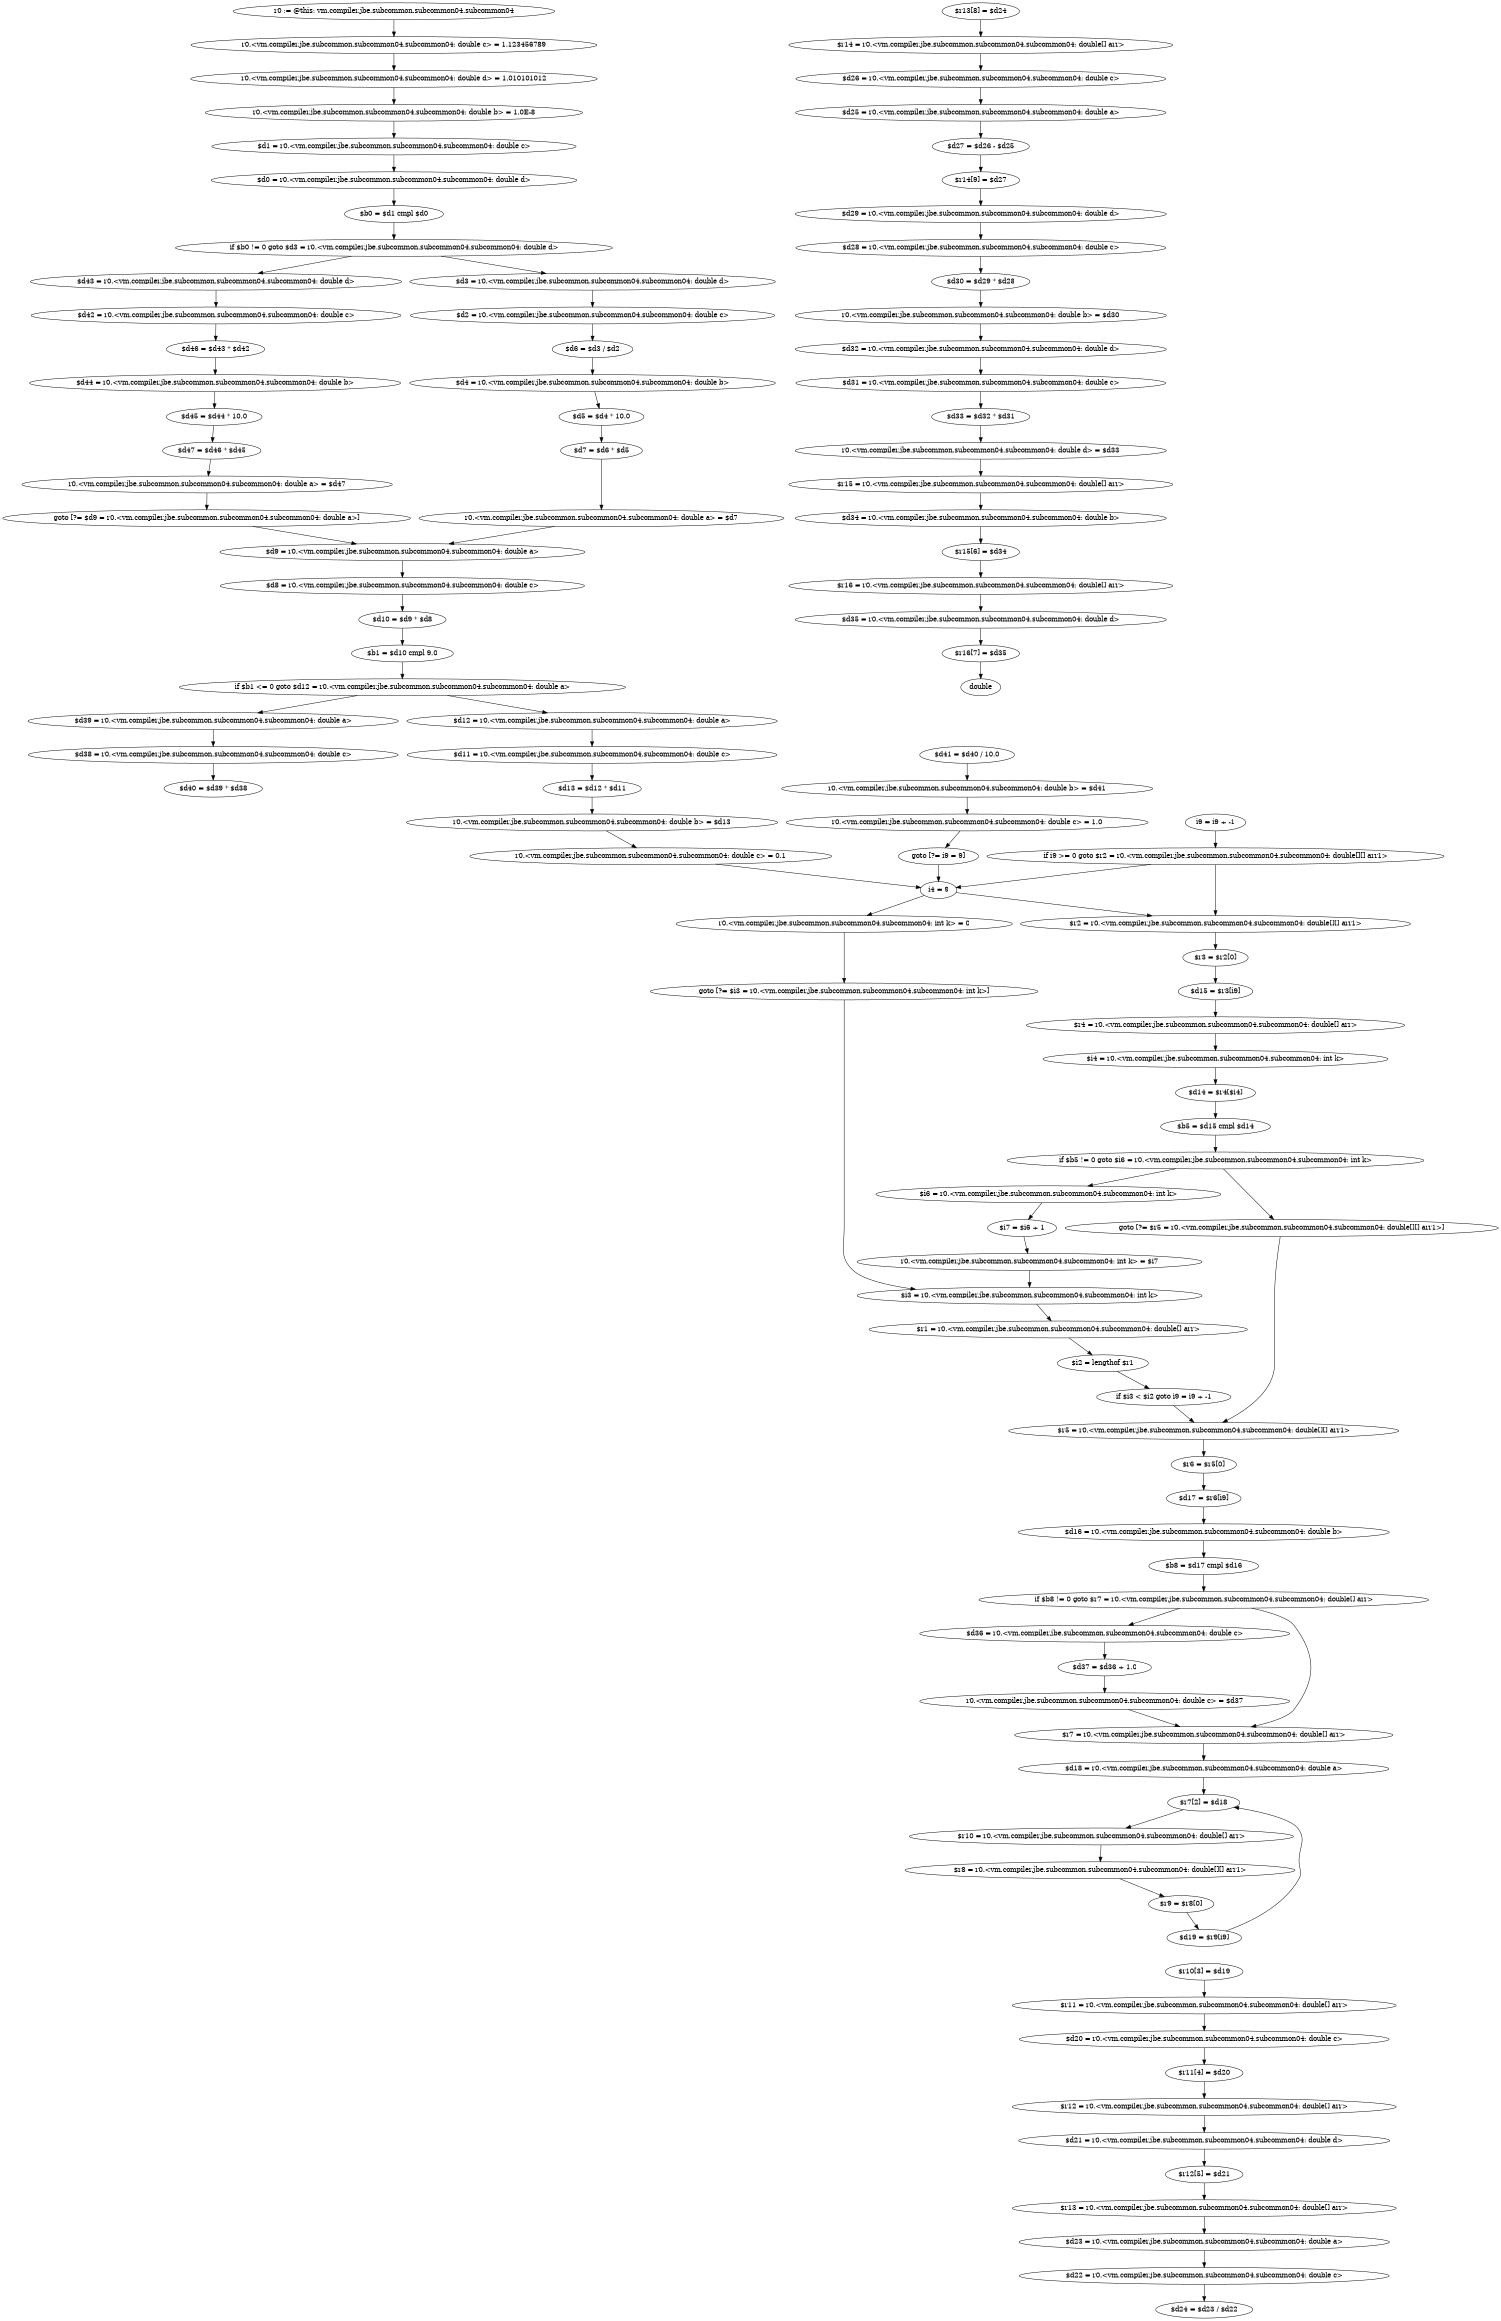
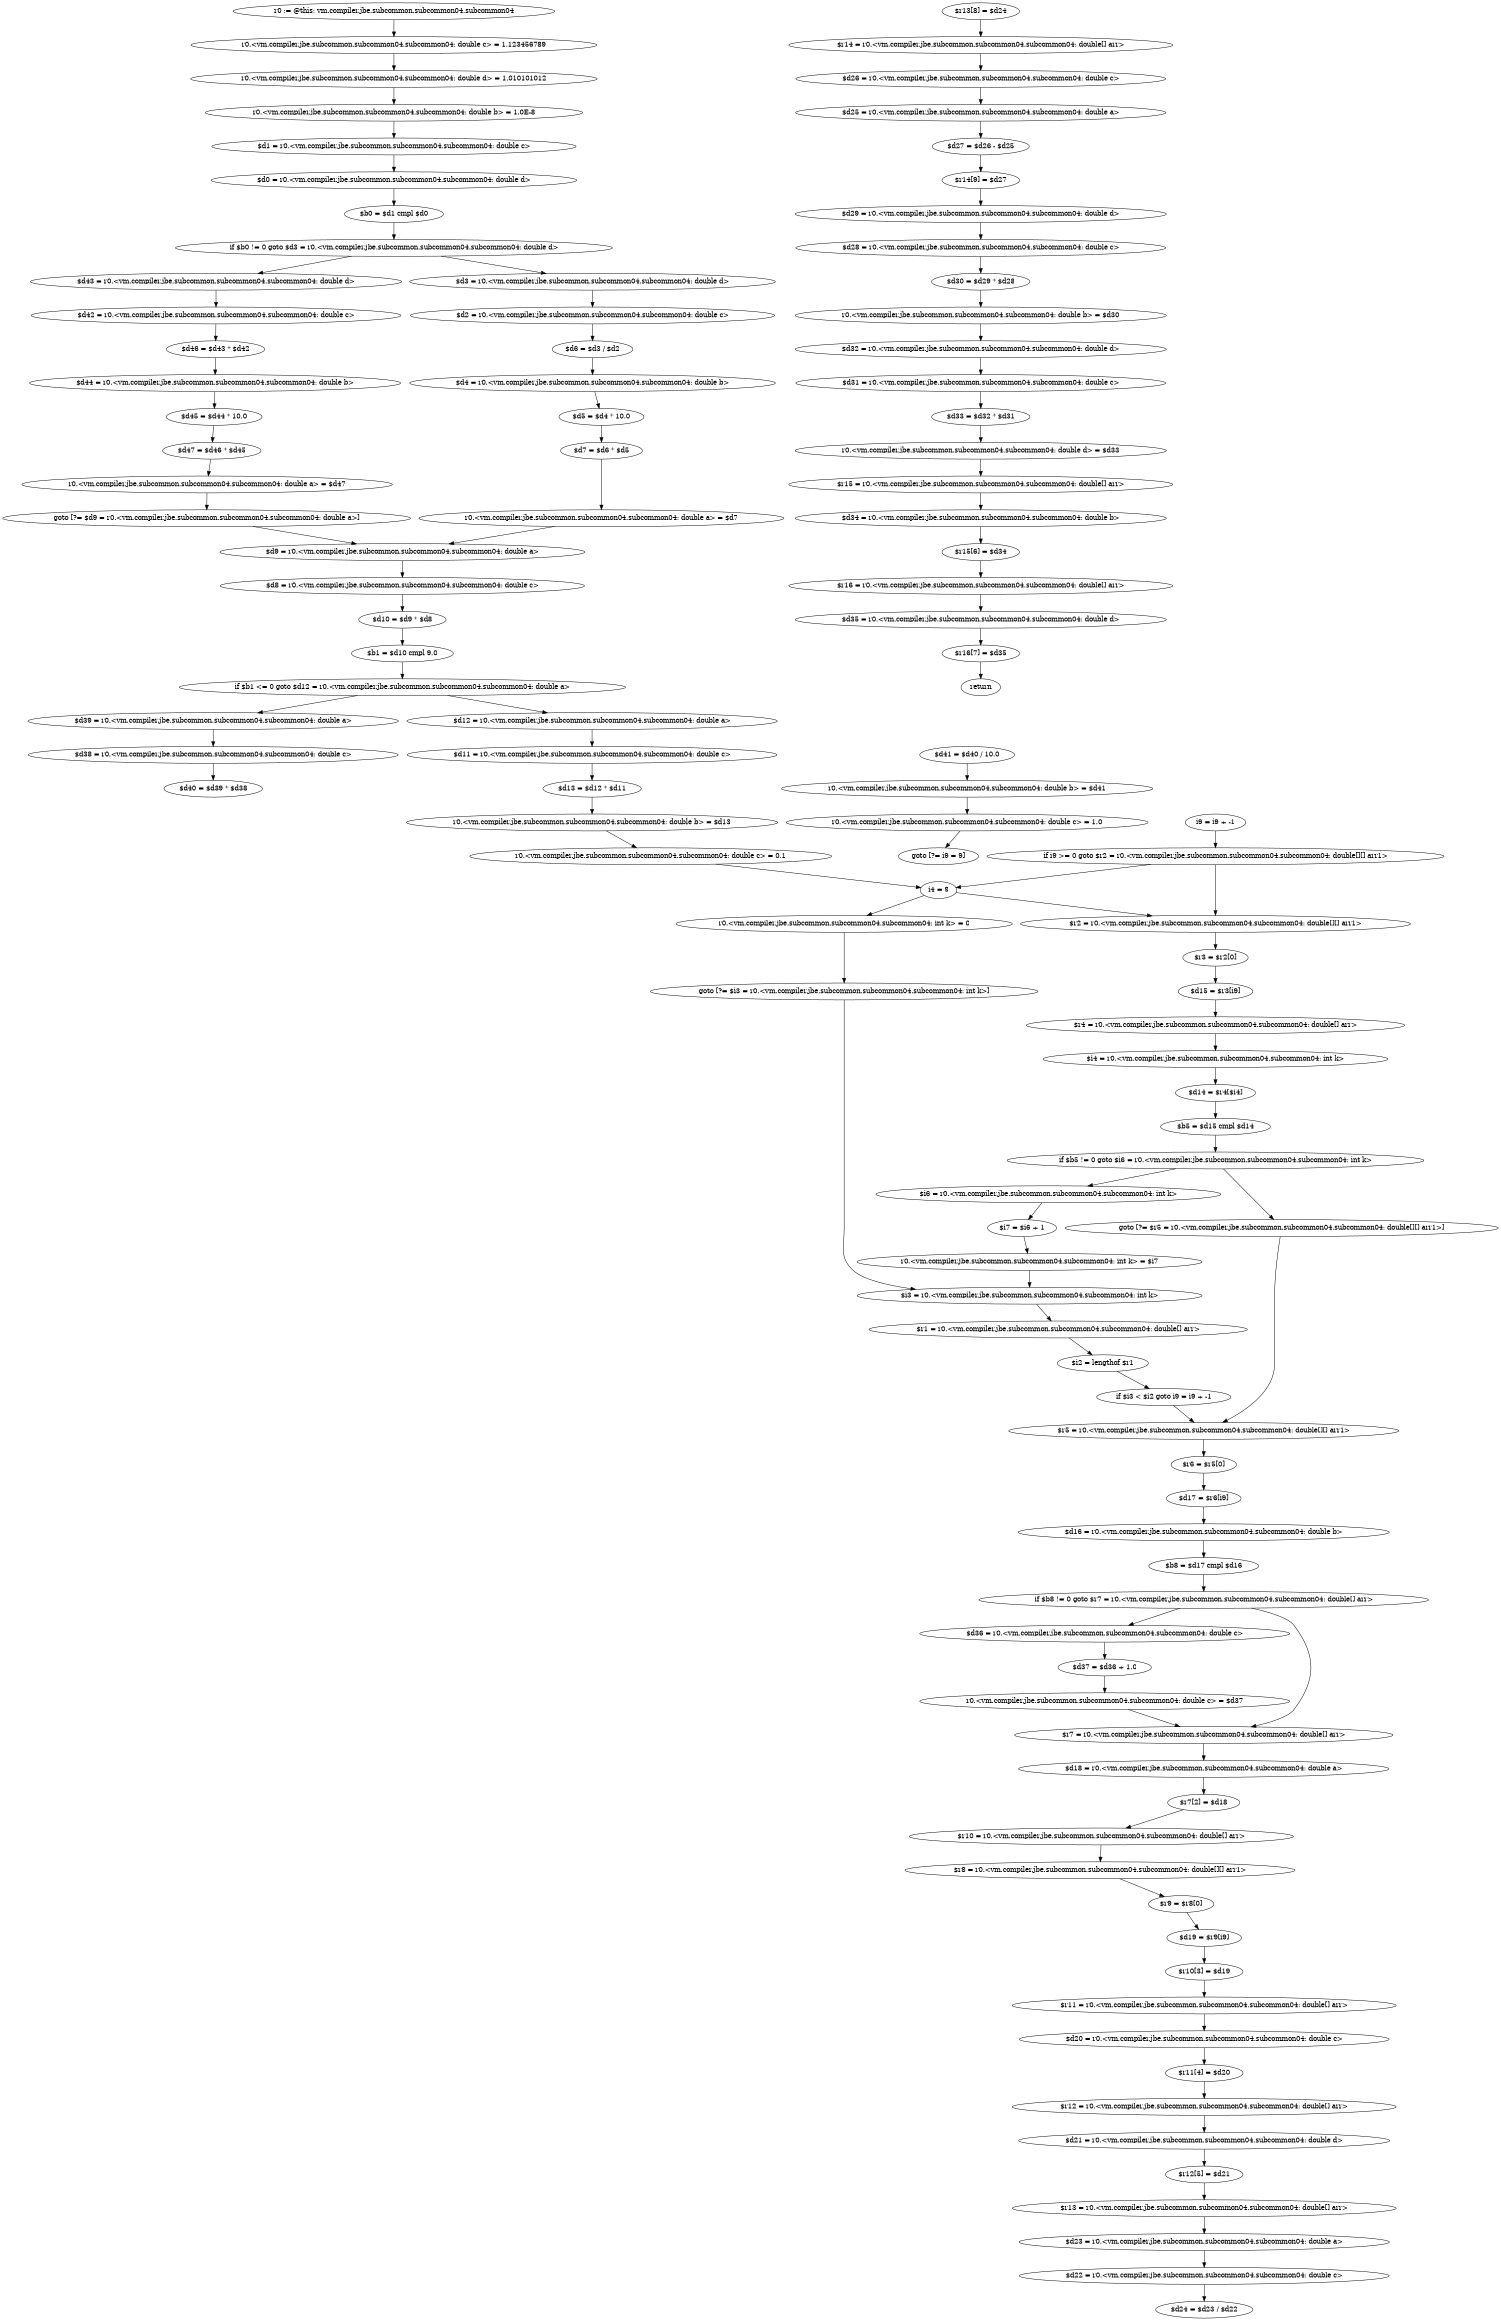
(981, 687) -> (981, 687)
(939, 871) -> none
(1300, 1867) -> (1204, 1952)
